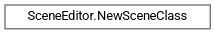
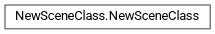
(108, 17) -> (108, 17)
